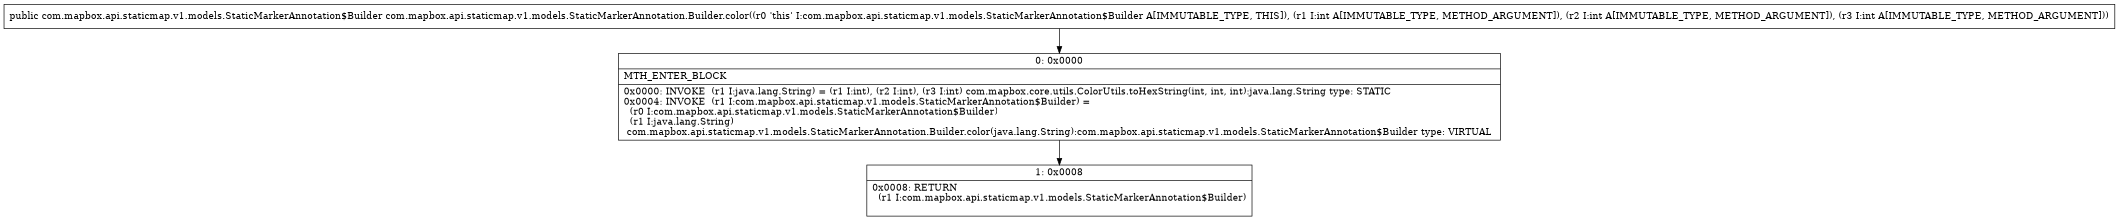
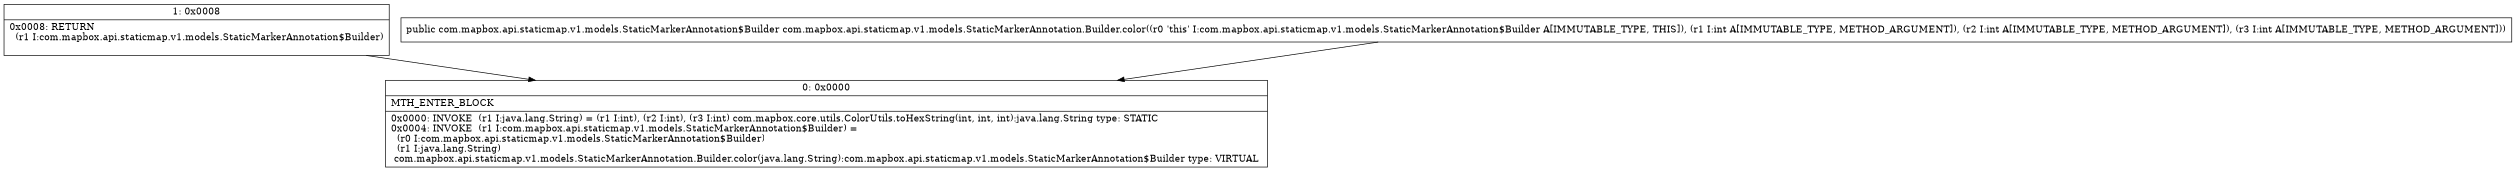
(1059, 149) -> (447, 67)
